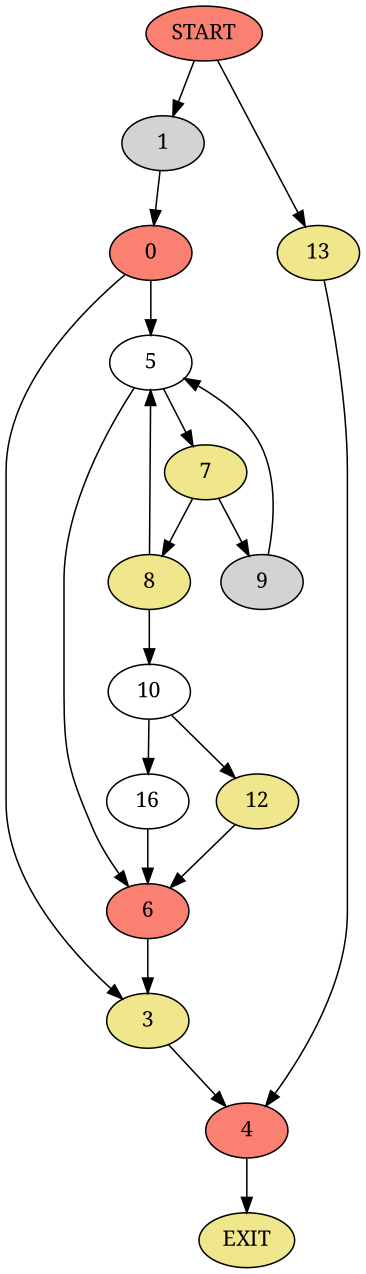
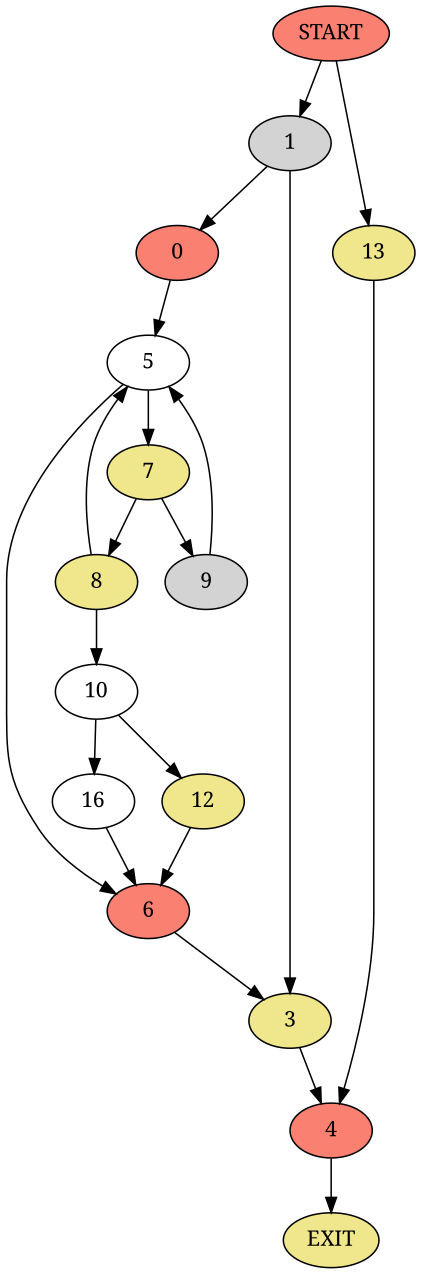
(6, 628) -> (290, 574)
